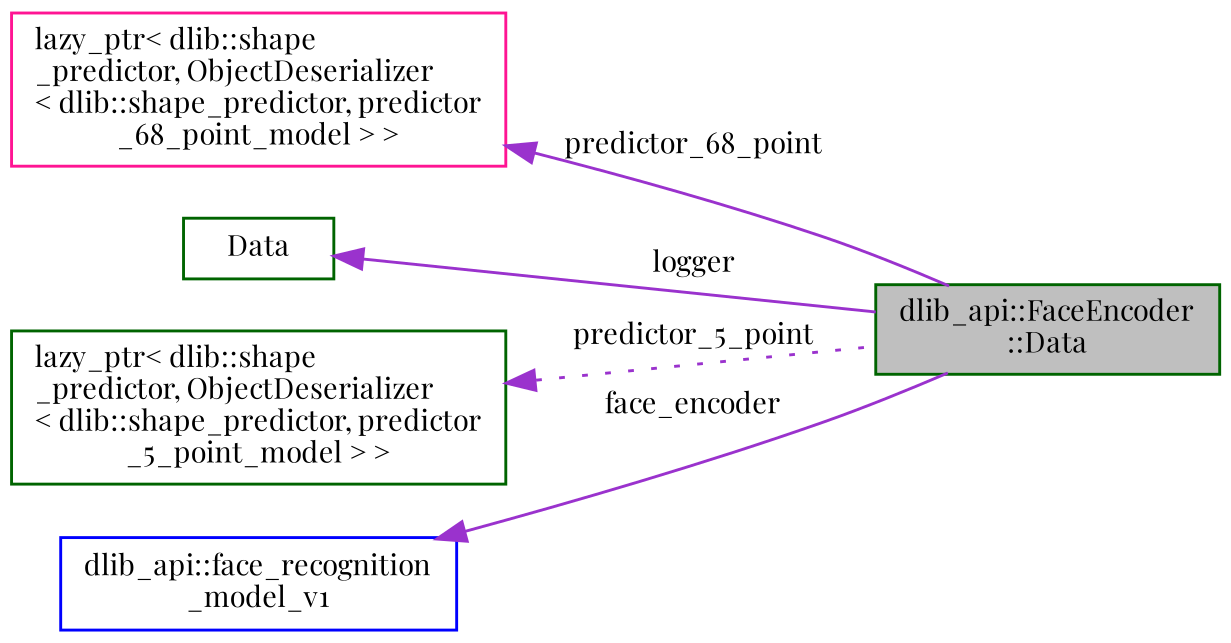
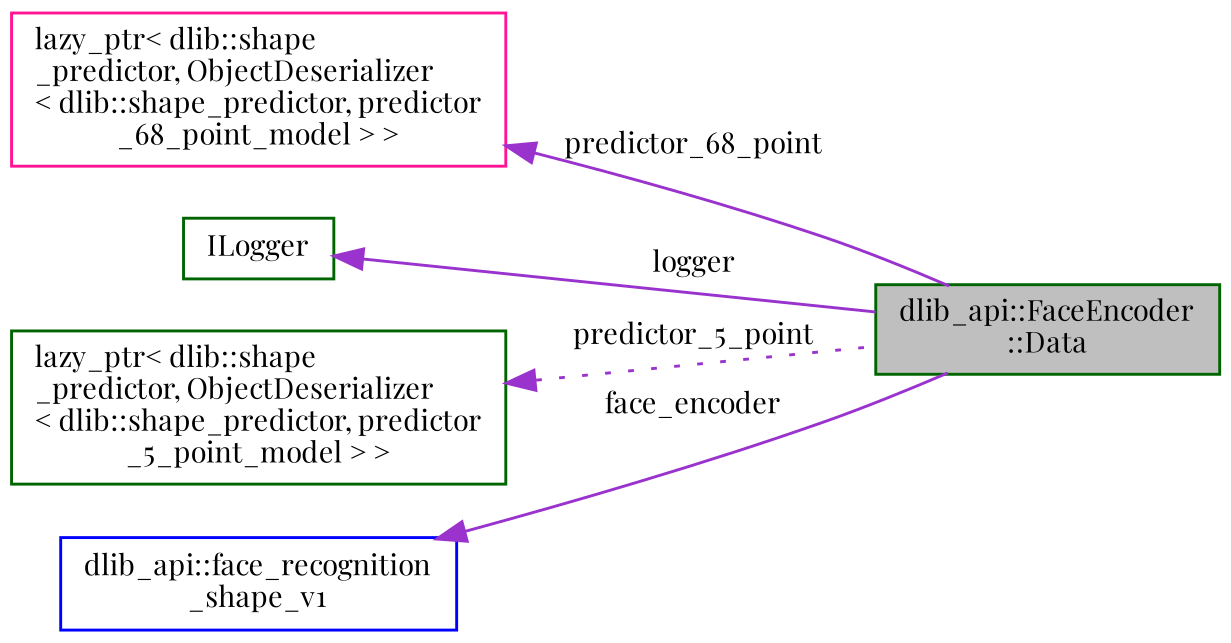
(259, 249) -> (259, 249)
(259, 584) -> (259, 584)
